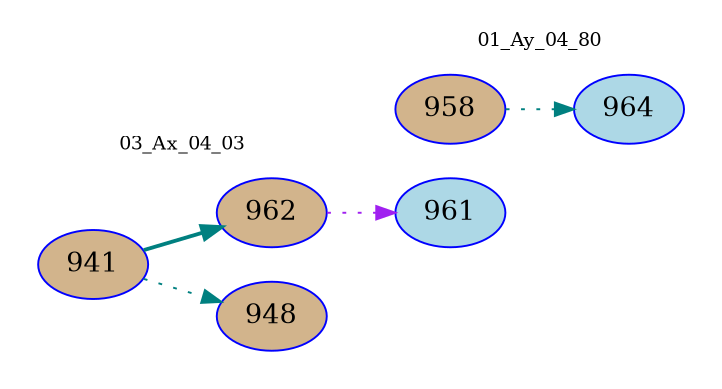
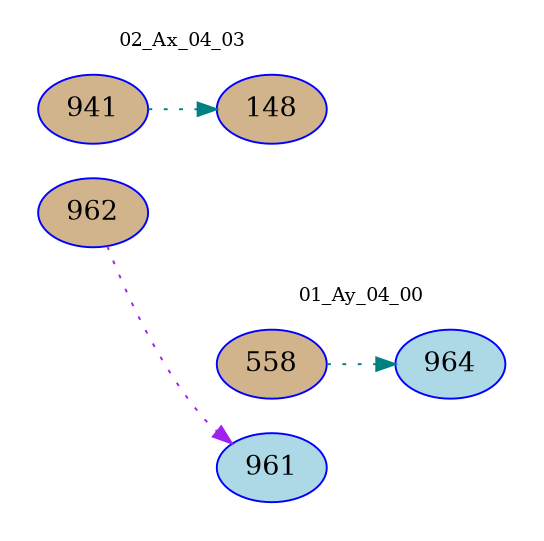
(540, 41) -> (361, 296)
(450, 109) -> (272, 364)
(182, 145) -> (182, 41)
(173, 241) -> none
(272, 316) -> (272, 109)
